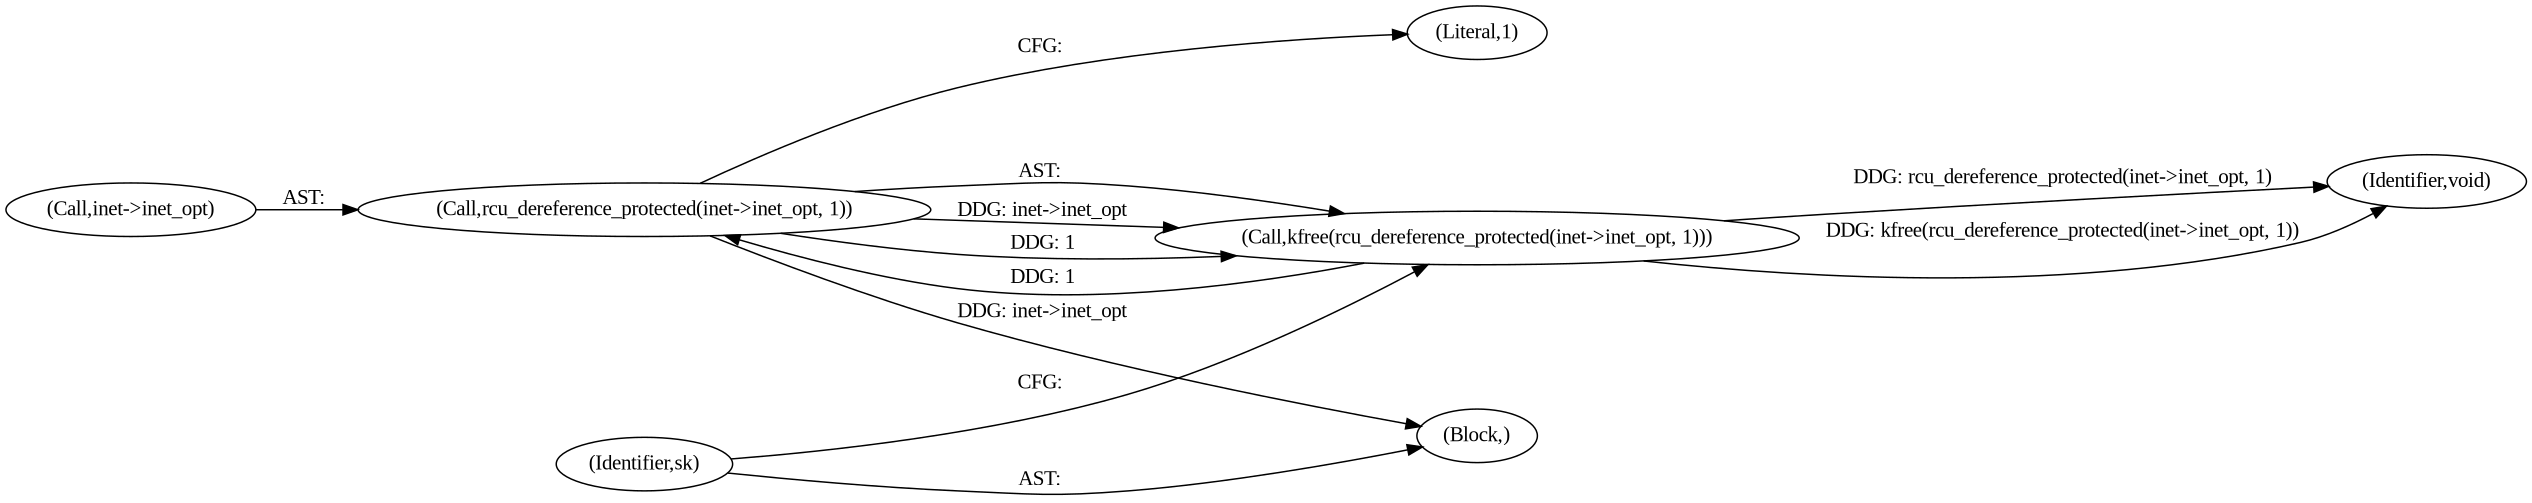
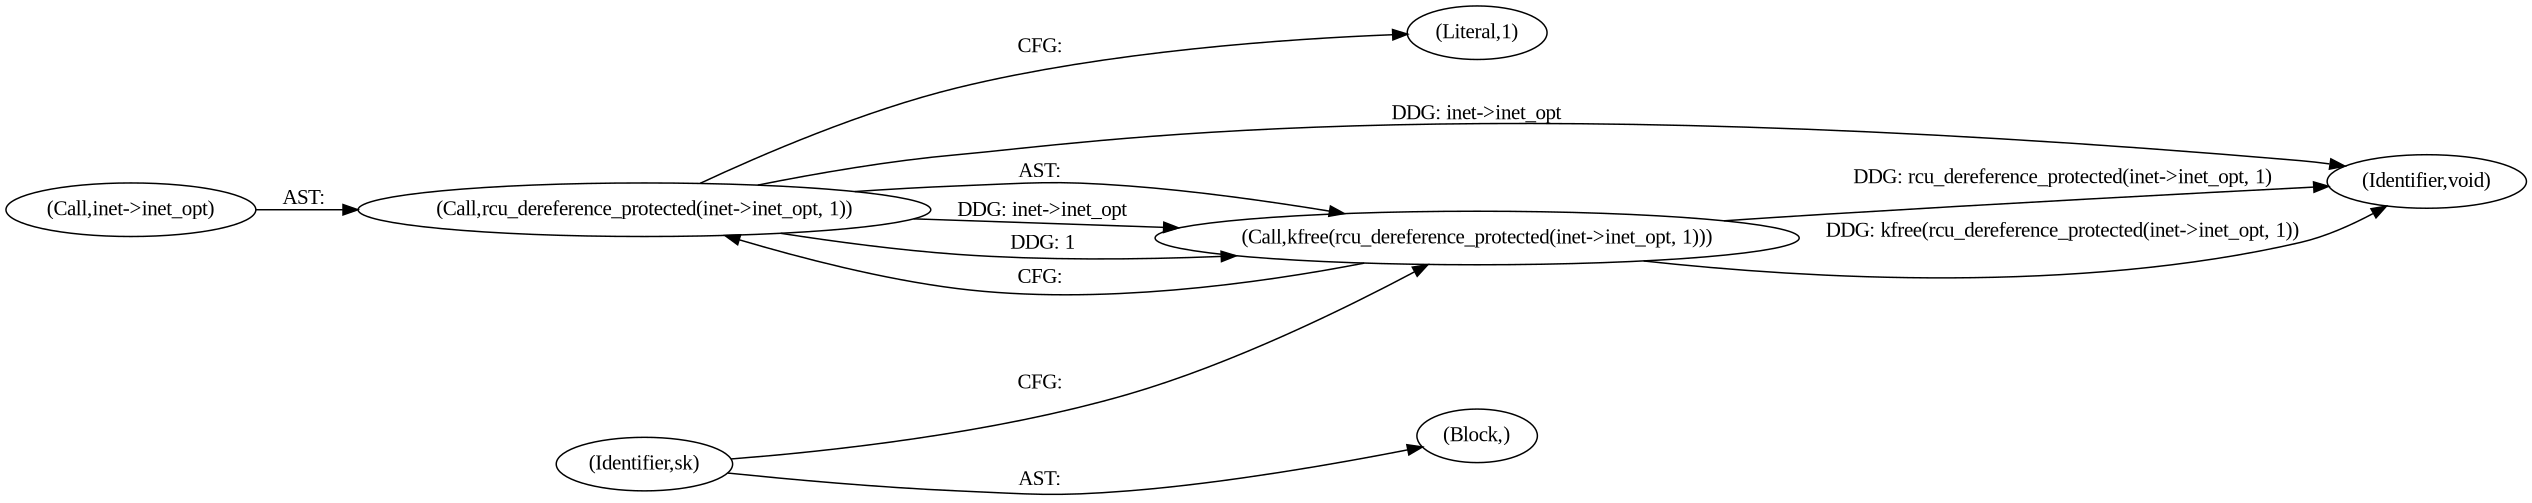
(1043, 277) -> (1043, 277)
(1053, 348) -> (1543, 124)
